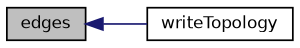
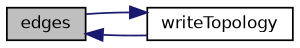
none -> (108, 13)
